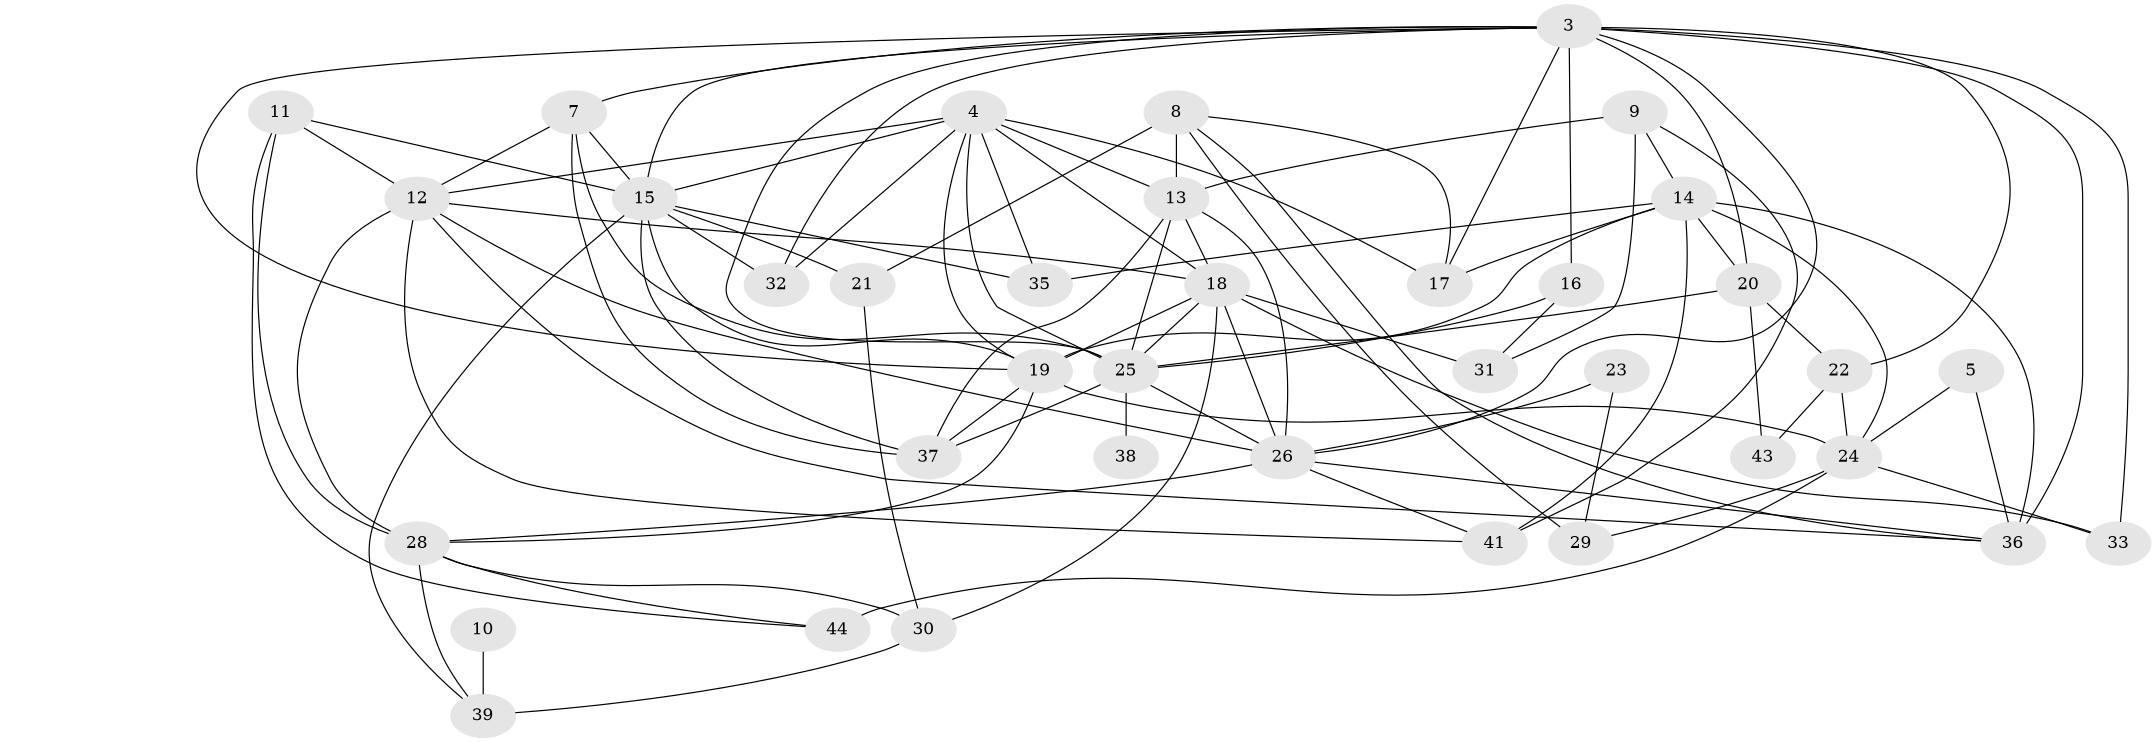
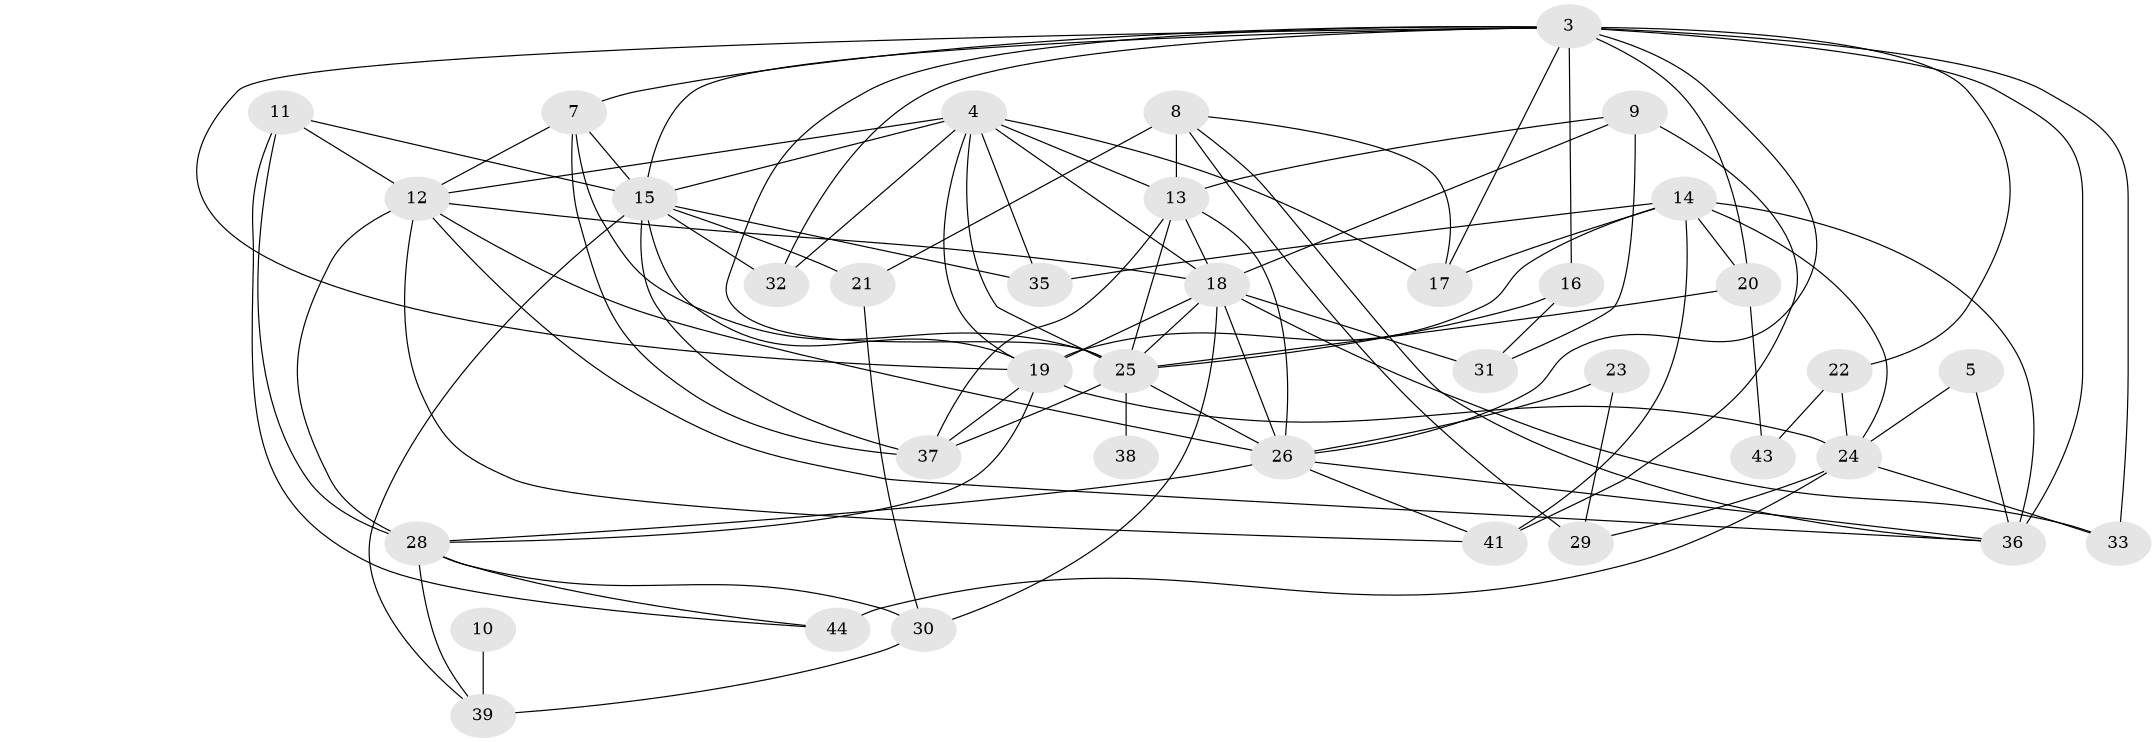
(1660, 156) -> (1426, 199)
(1794, 328) -> none
